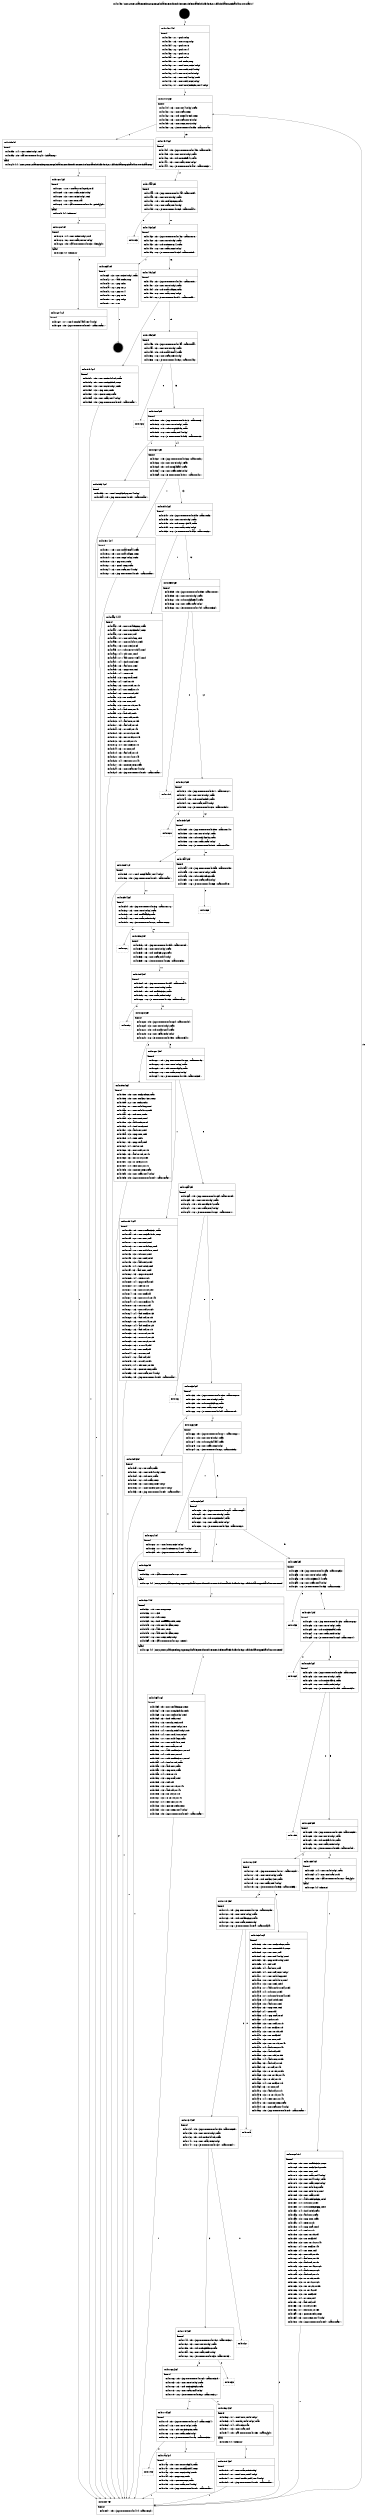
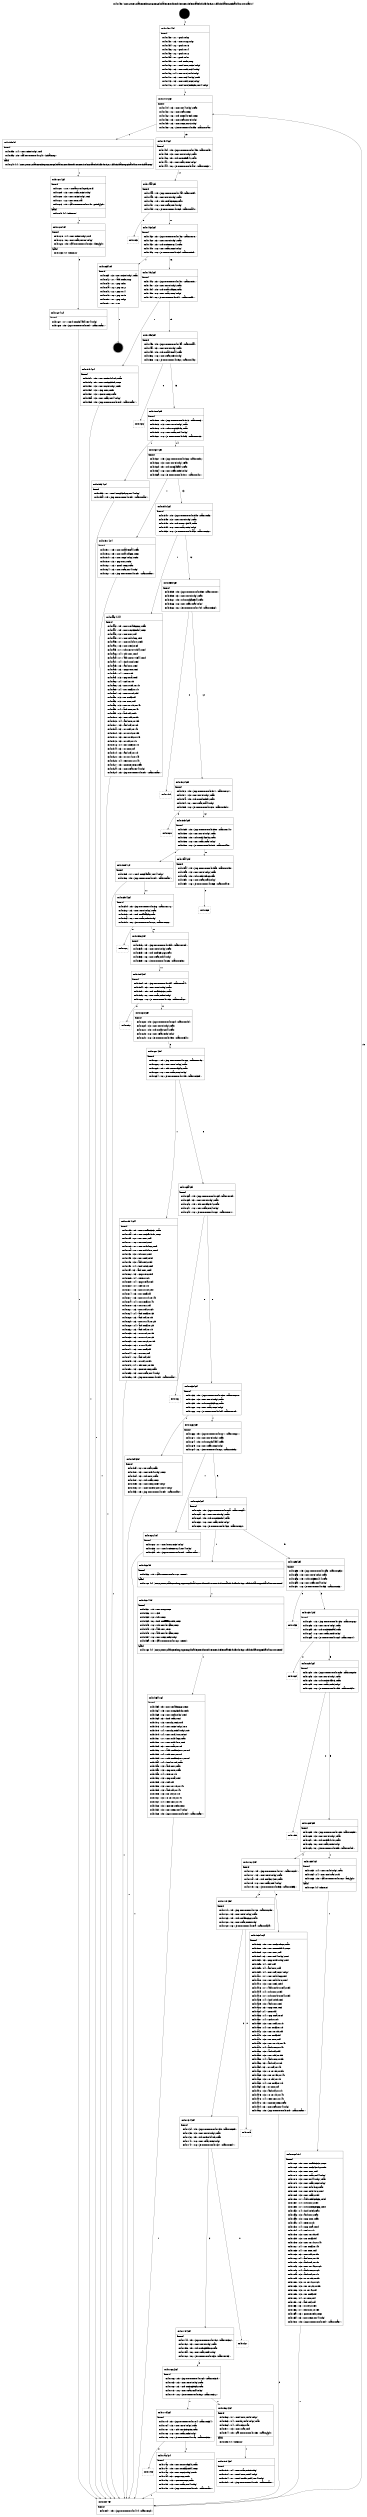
(143, 1132) -> none
(229, 2382) -> none
(192, 2499) -> none
